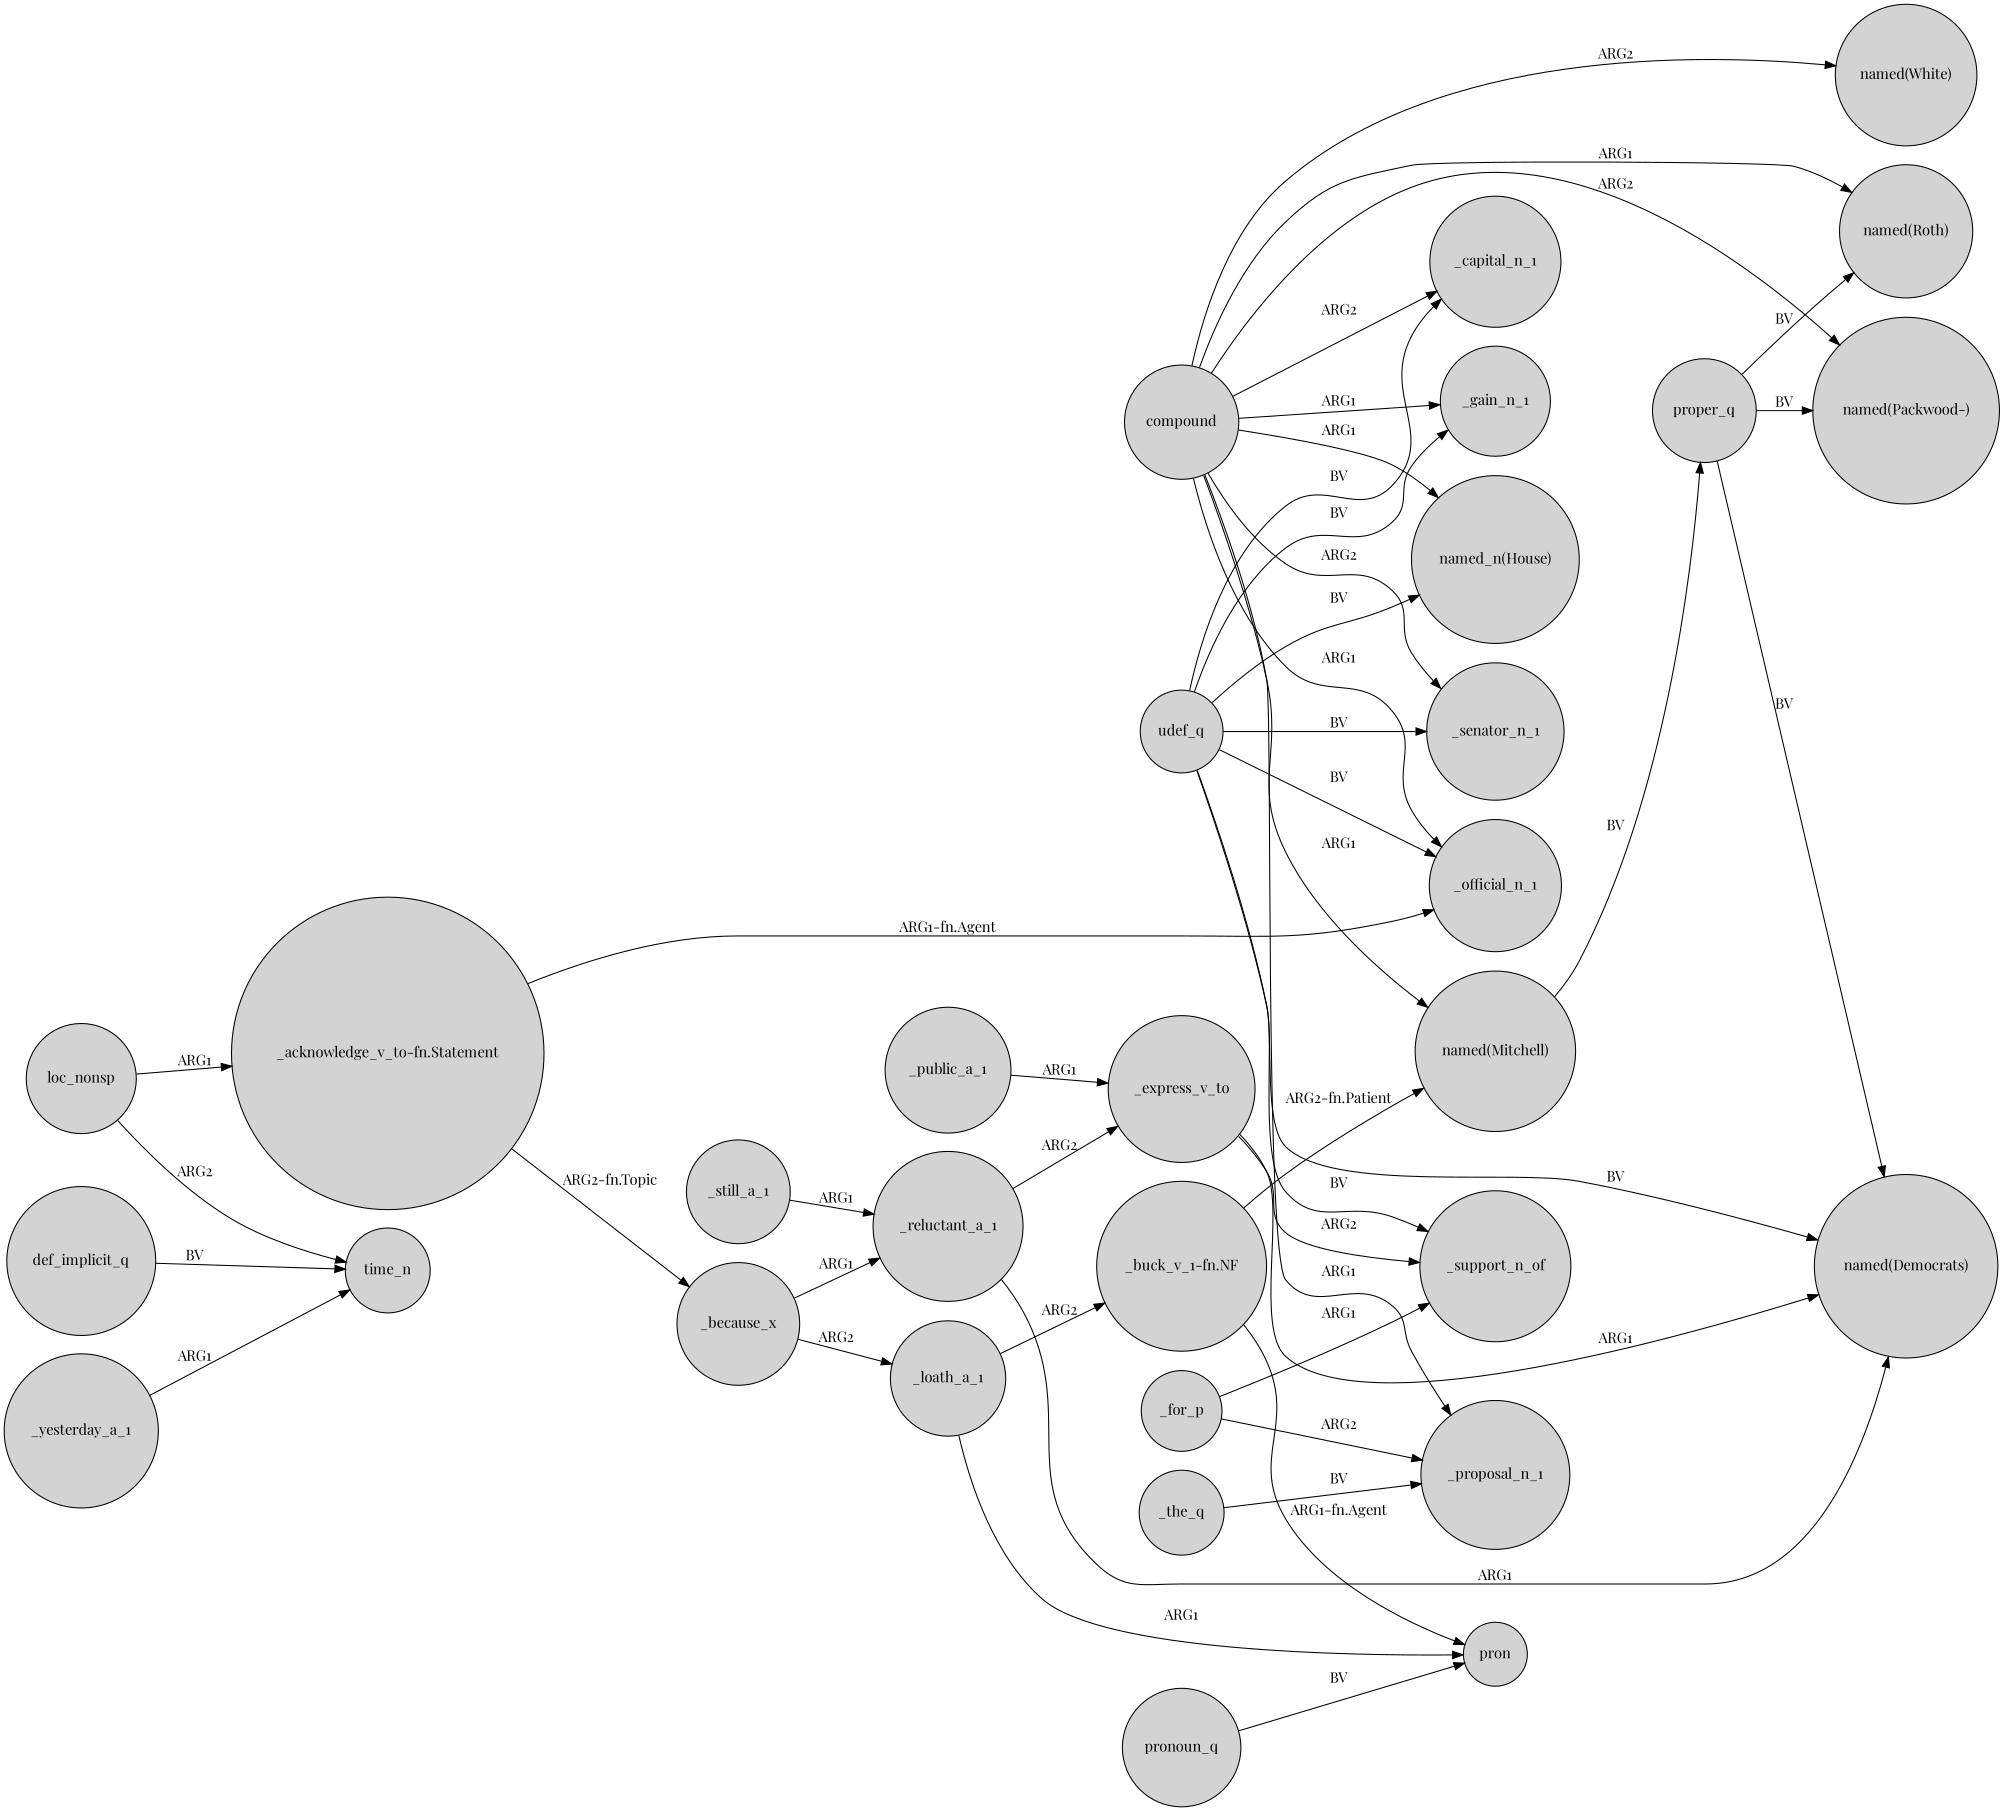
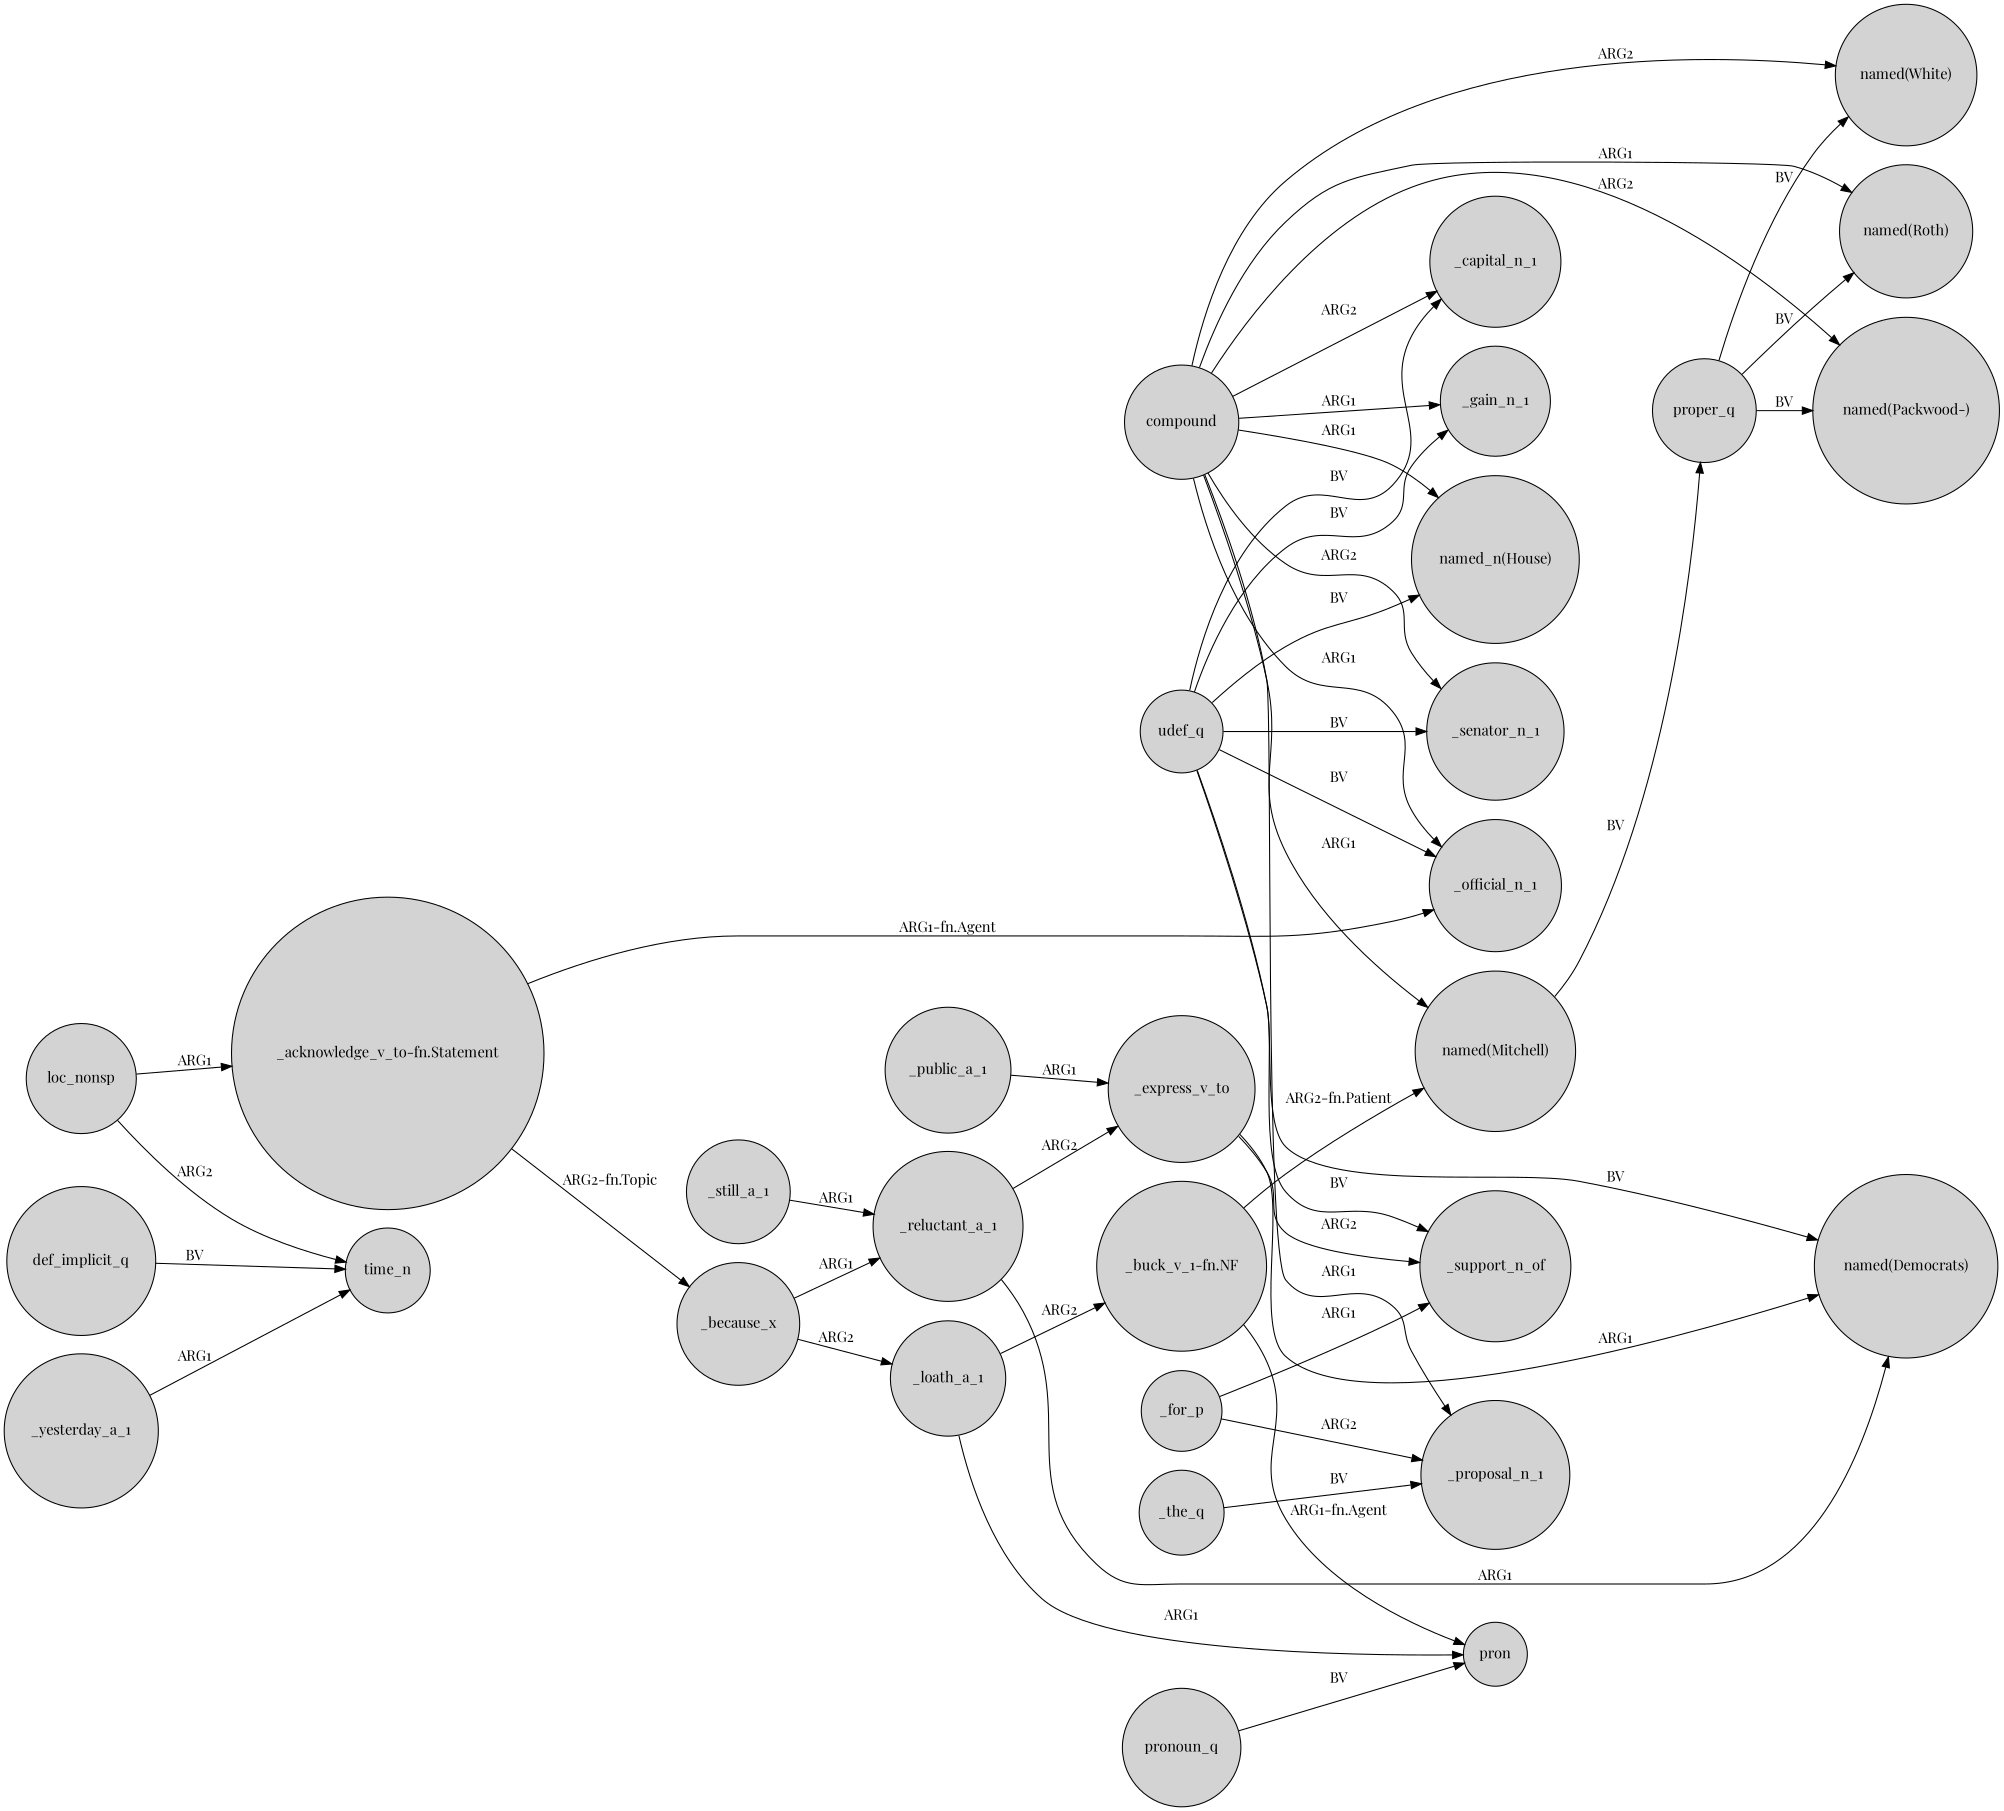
(1800, 814) -> (1766, 235)
